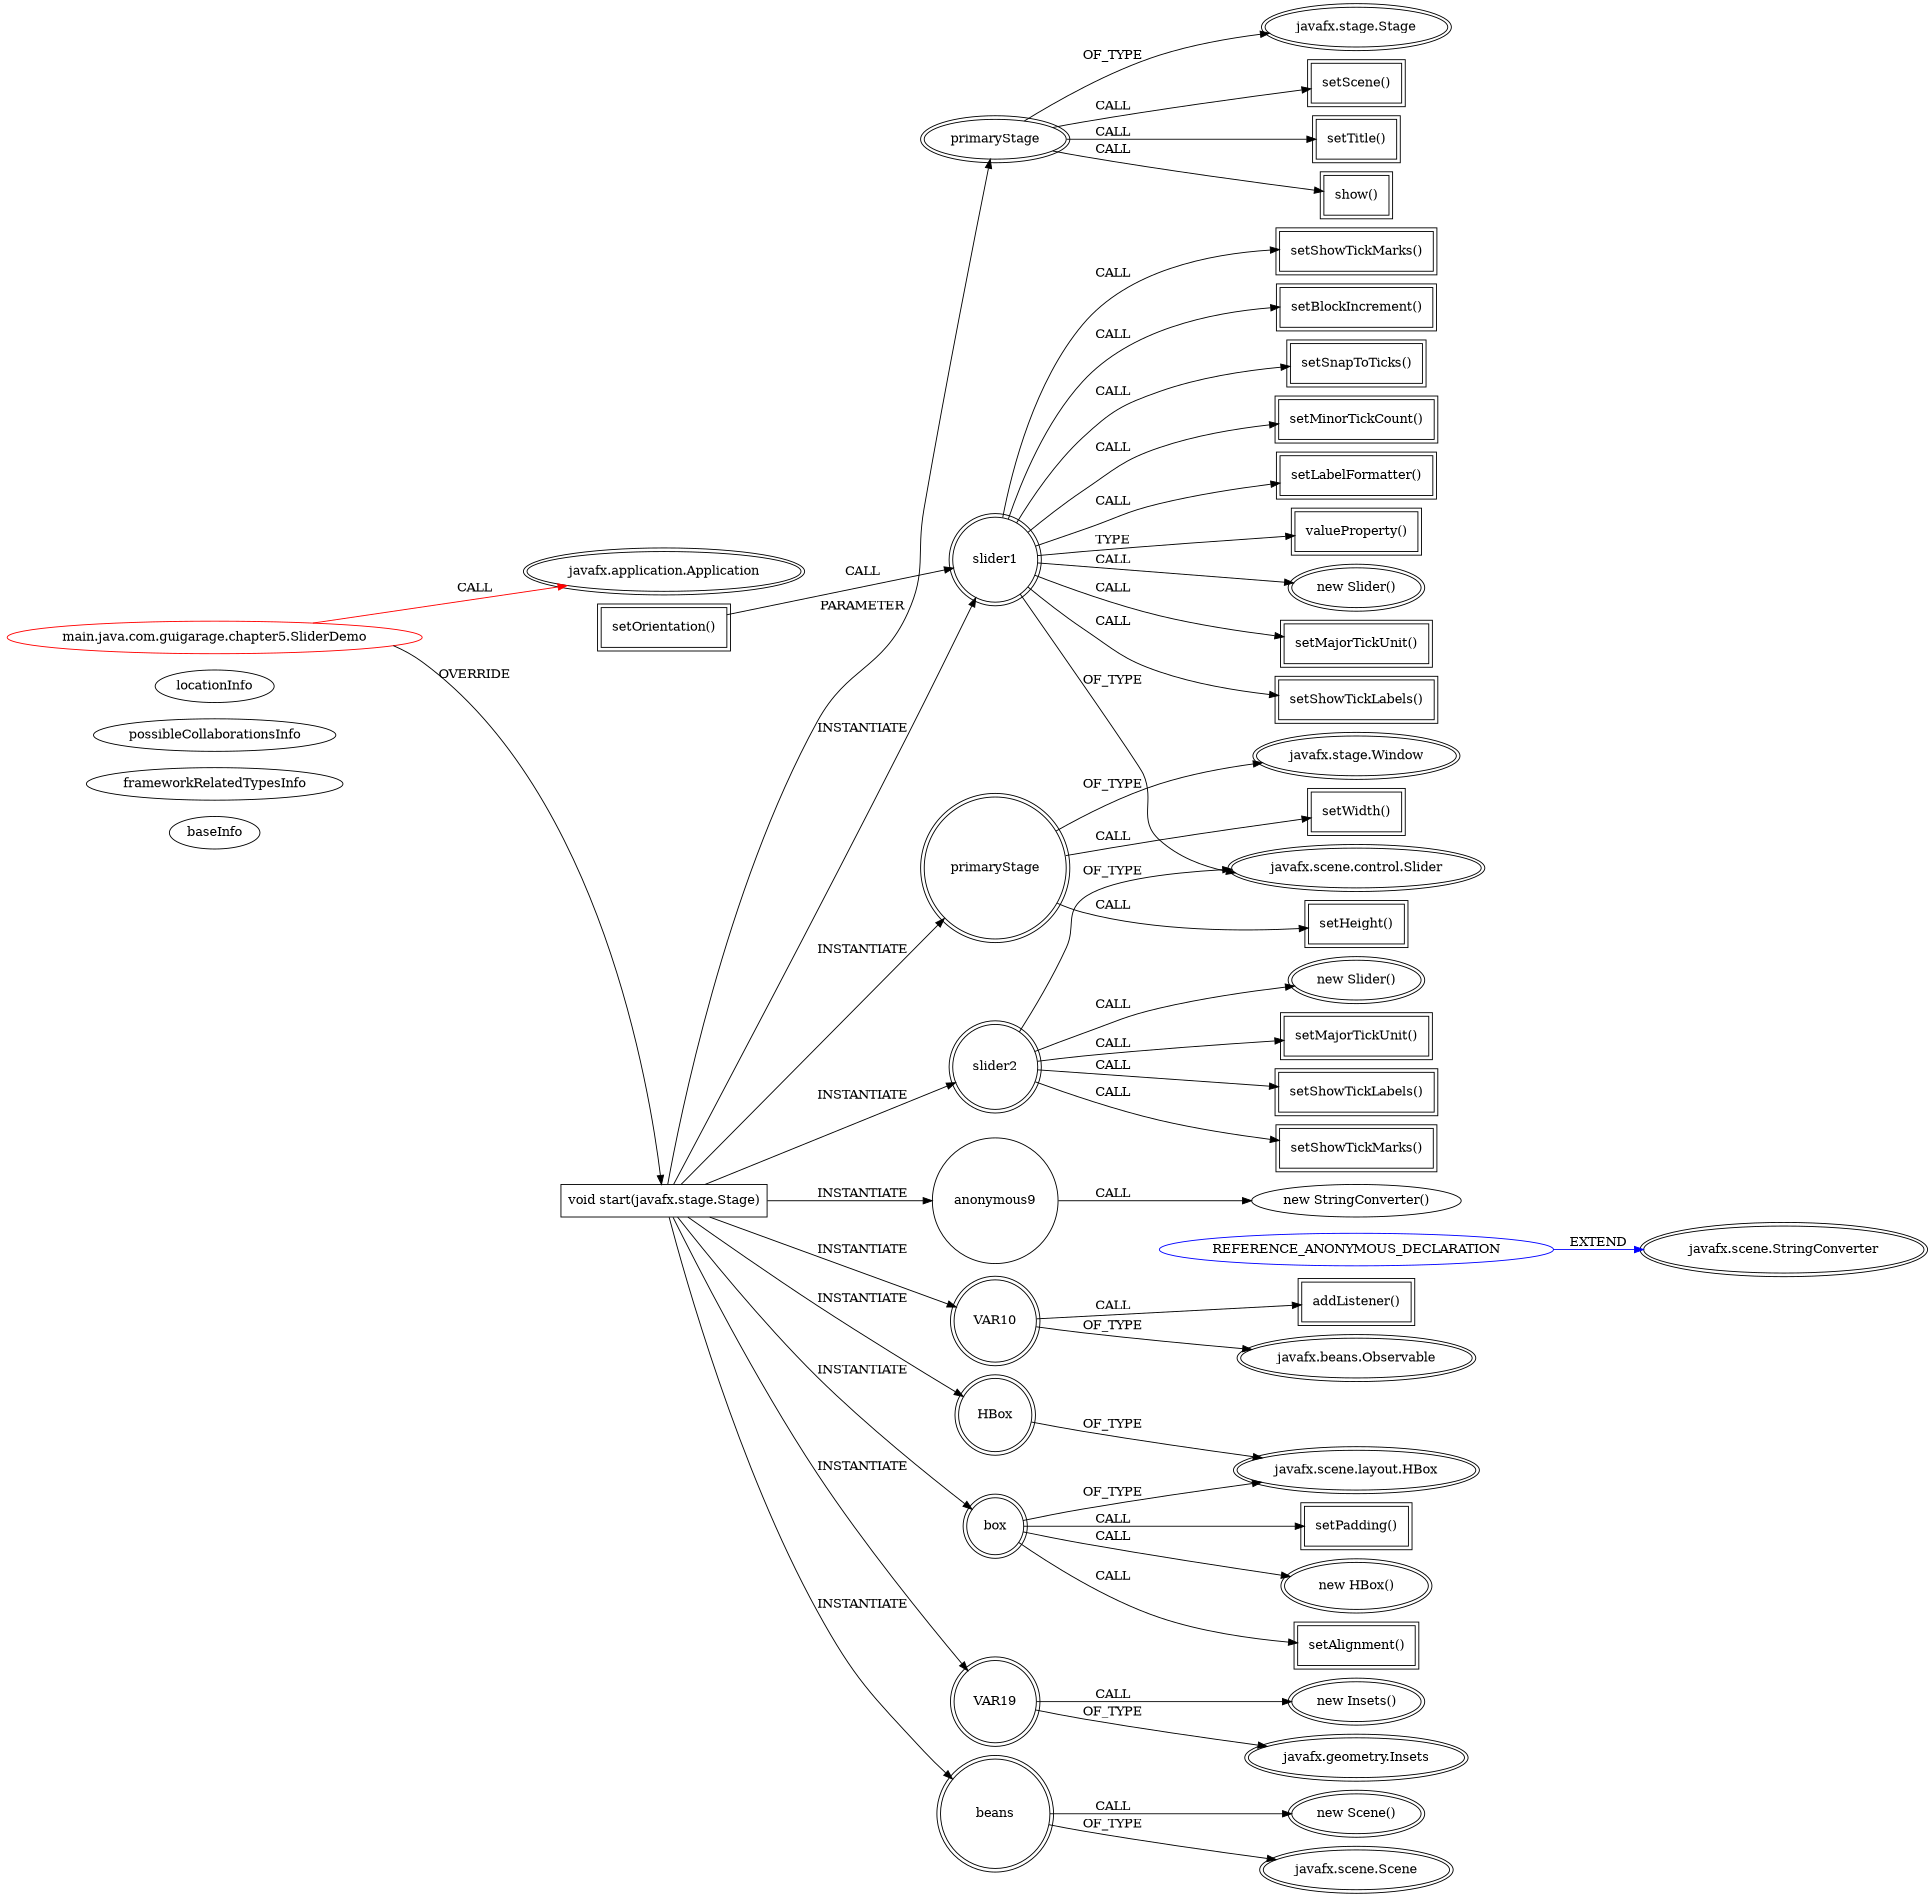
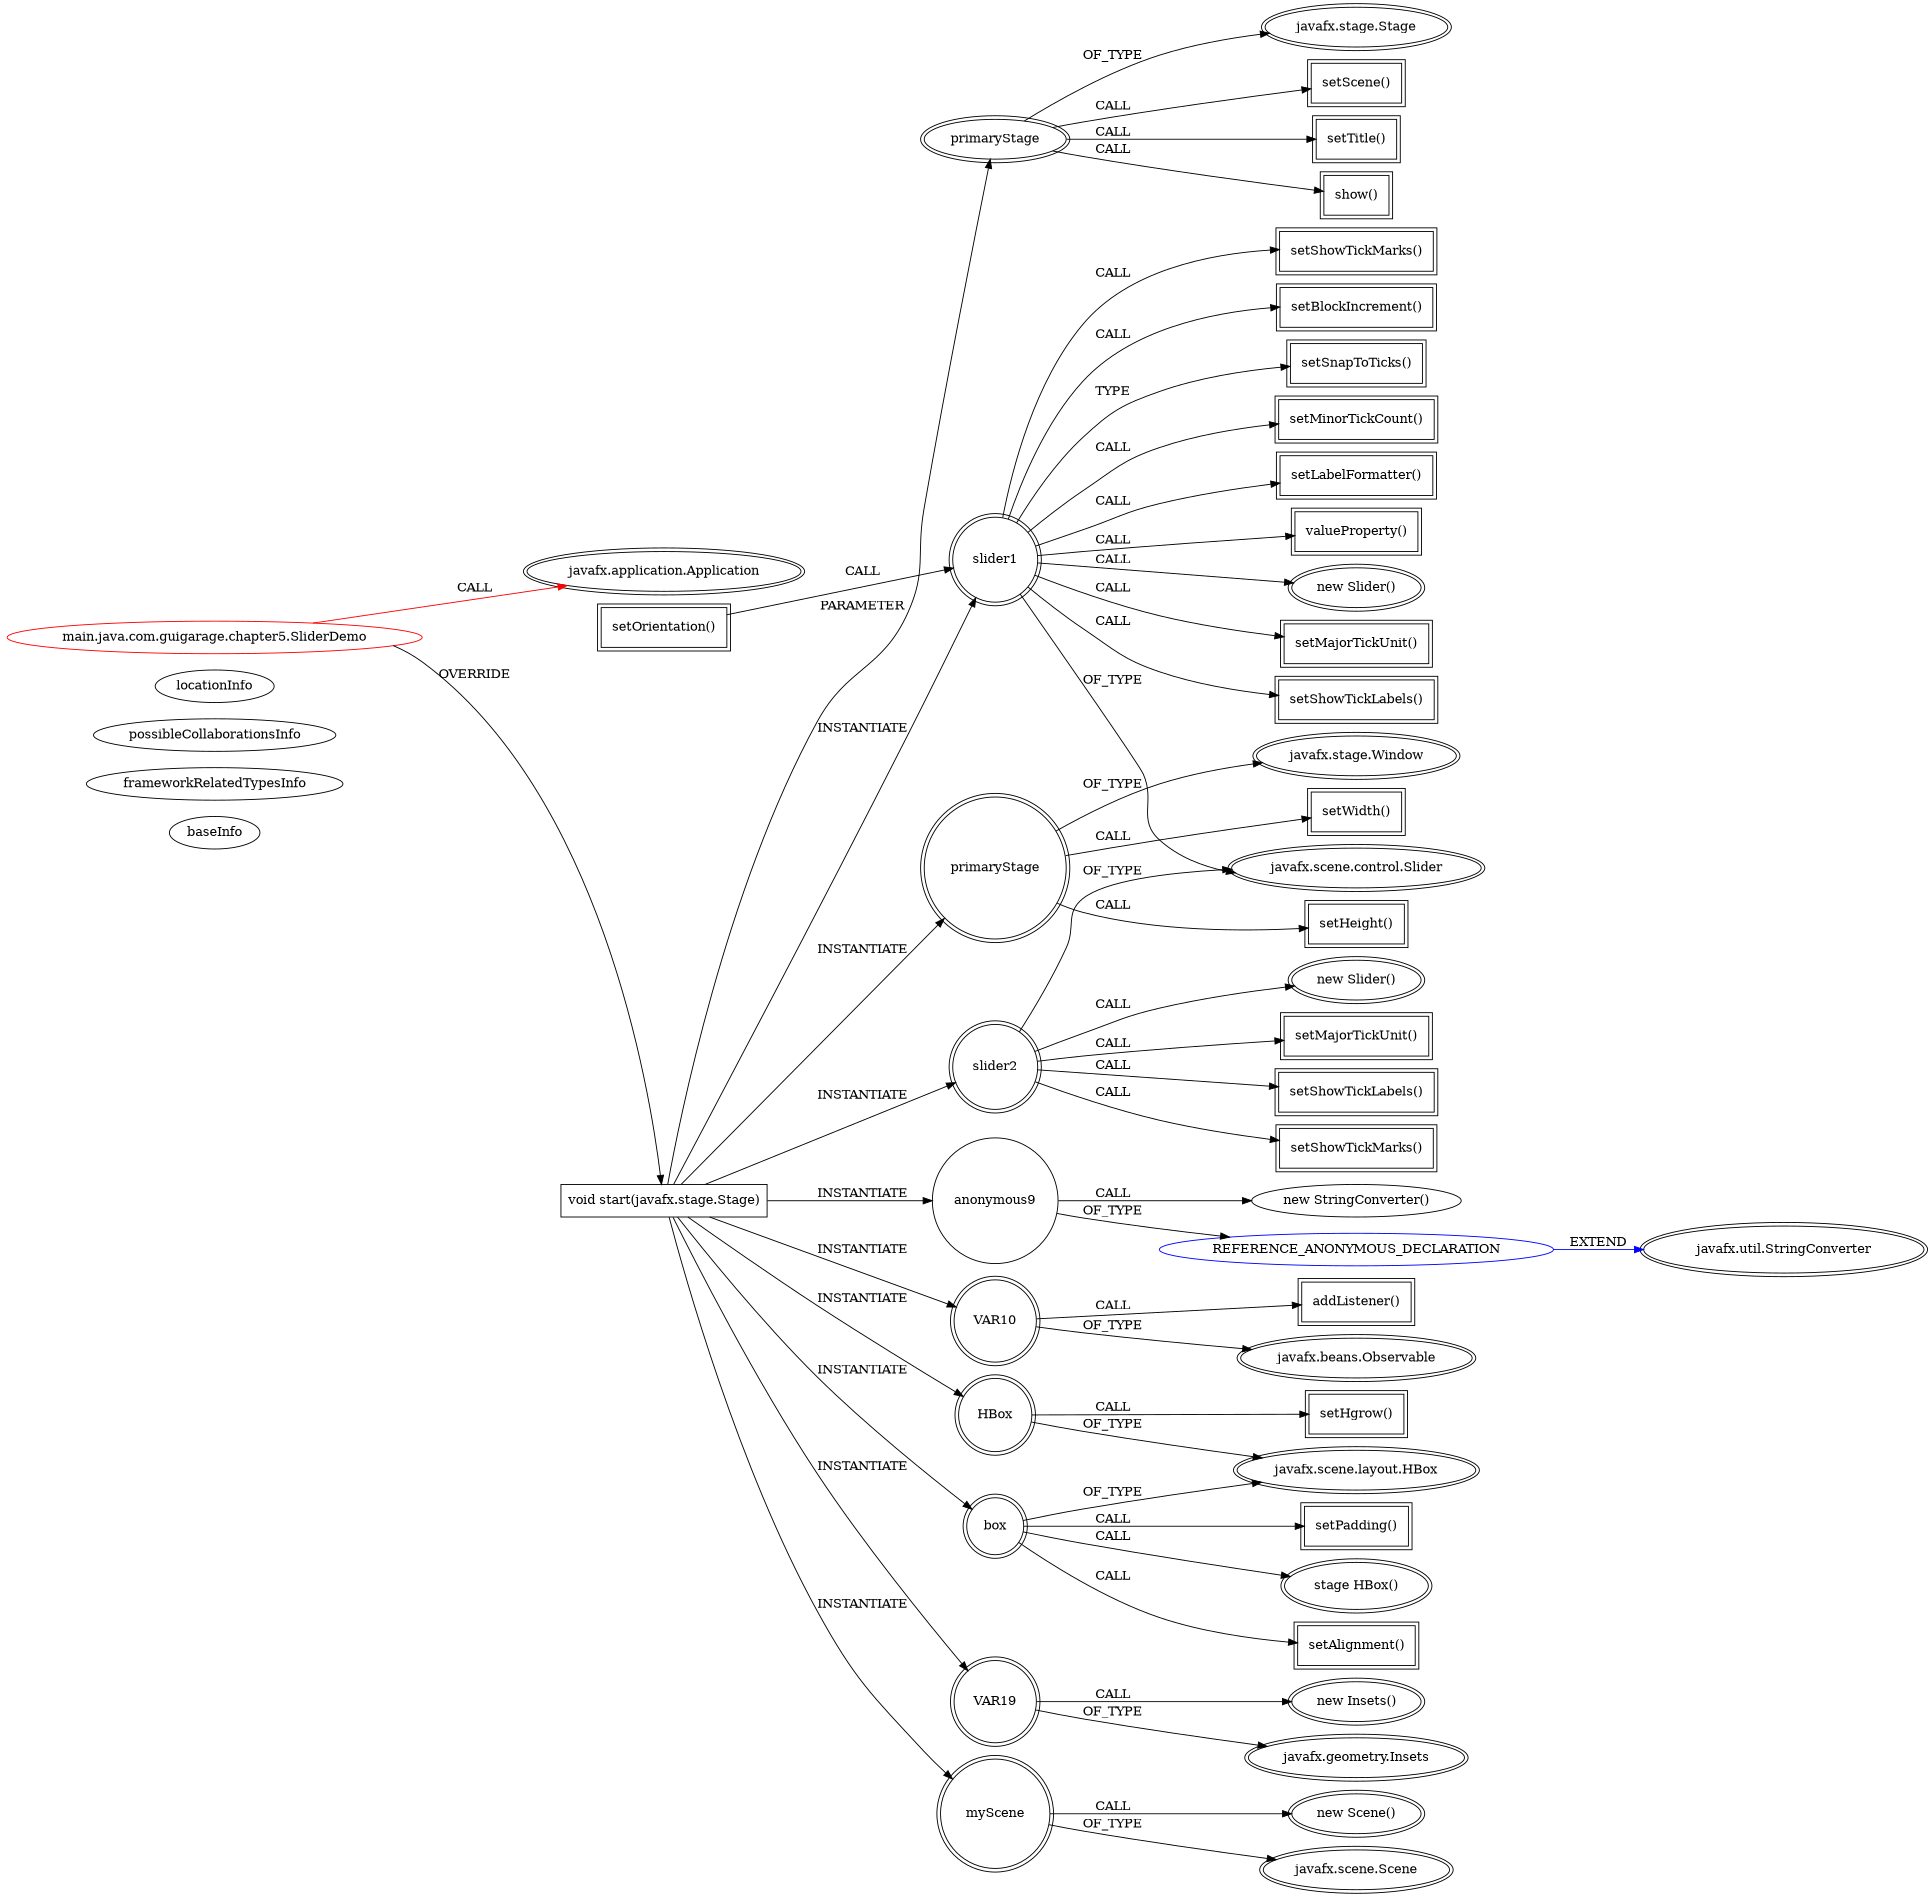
(1113, 392) -> (1113, 392)
(1113, 540) -> (1113, 540)
none -> (1139, 1226)
(1784, 1250) -> (1784, 1250)
none -> (1356, 1414)
(1356, 1586) -> (1356, 1586)
(995, 1814) -> (995, 1814)
